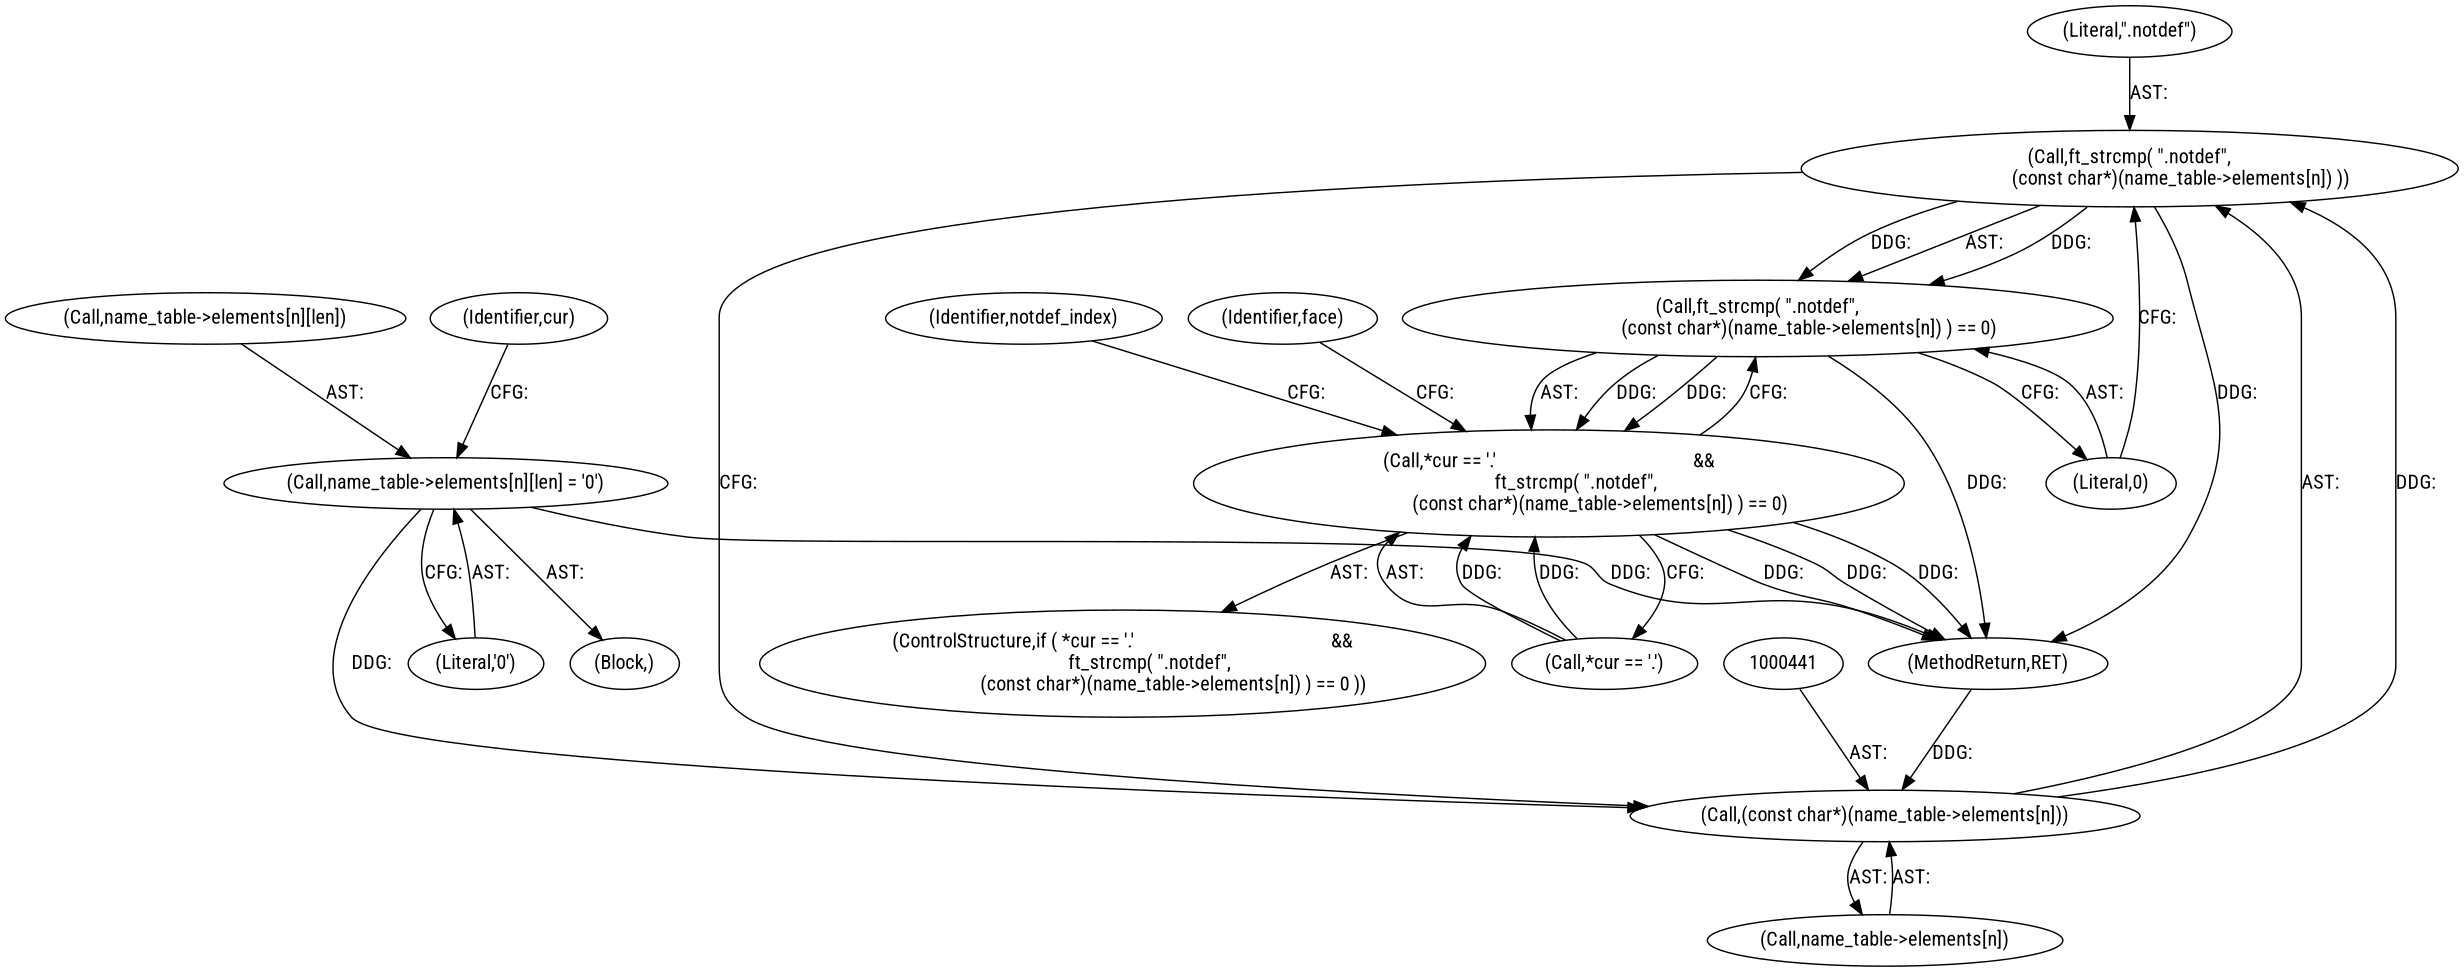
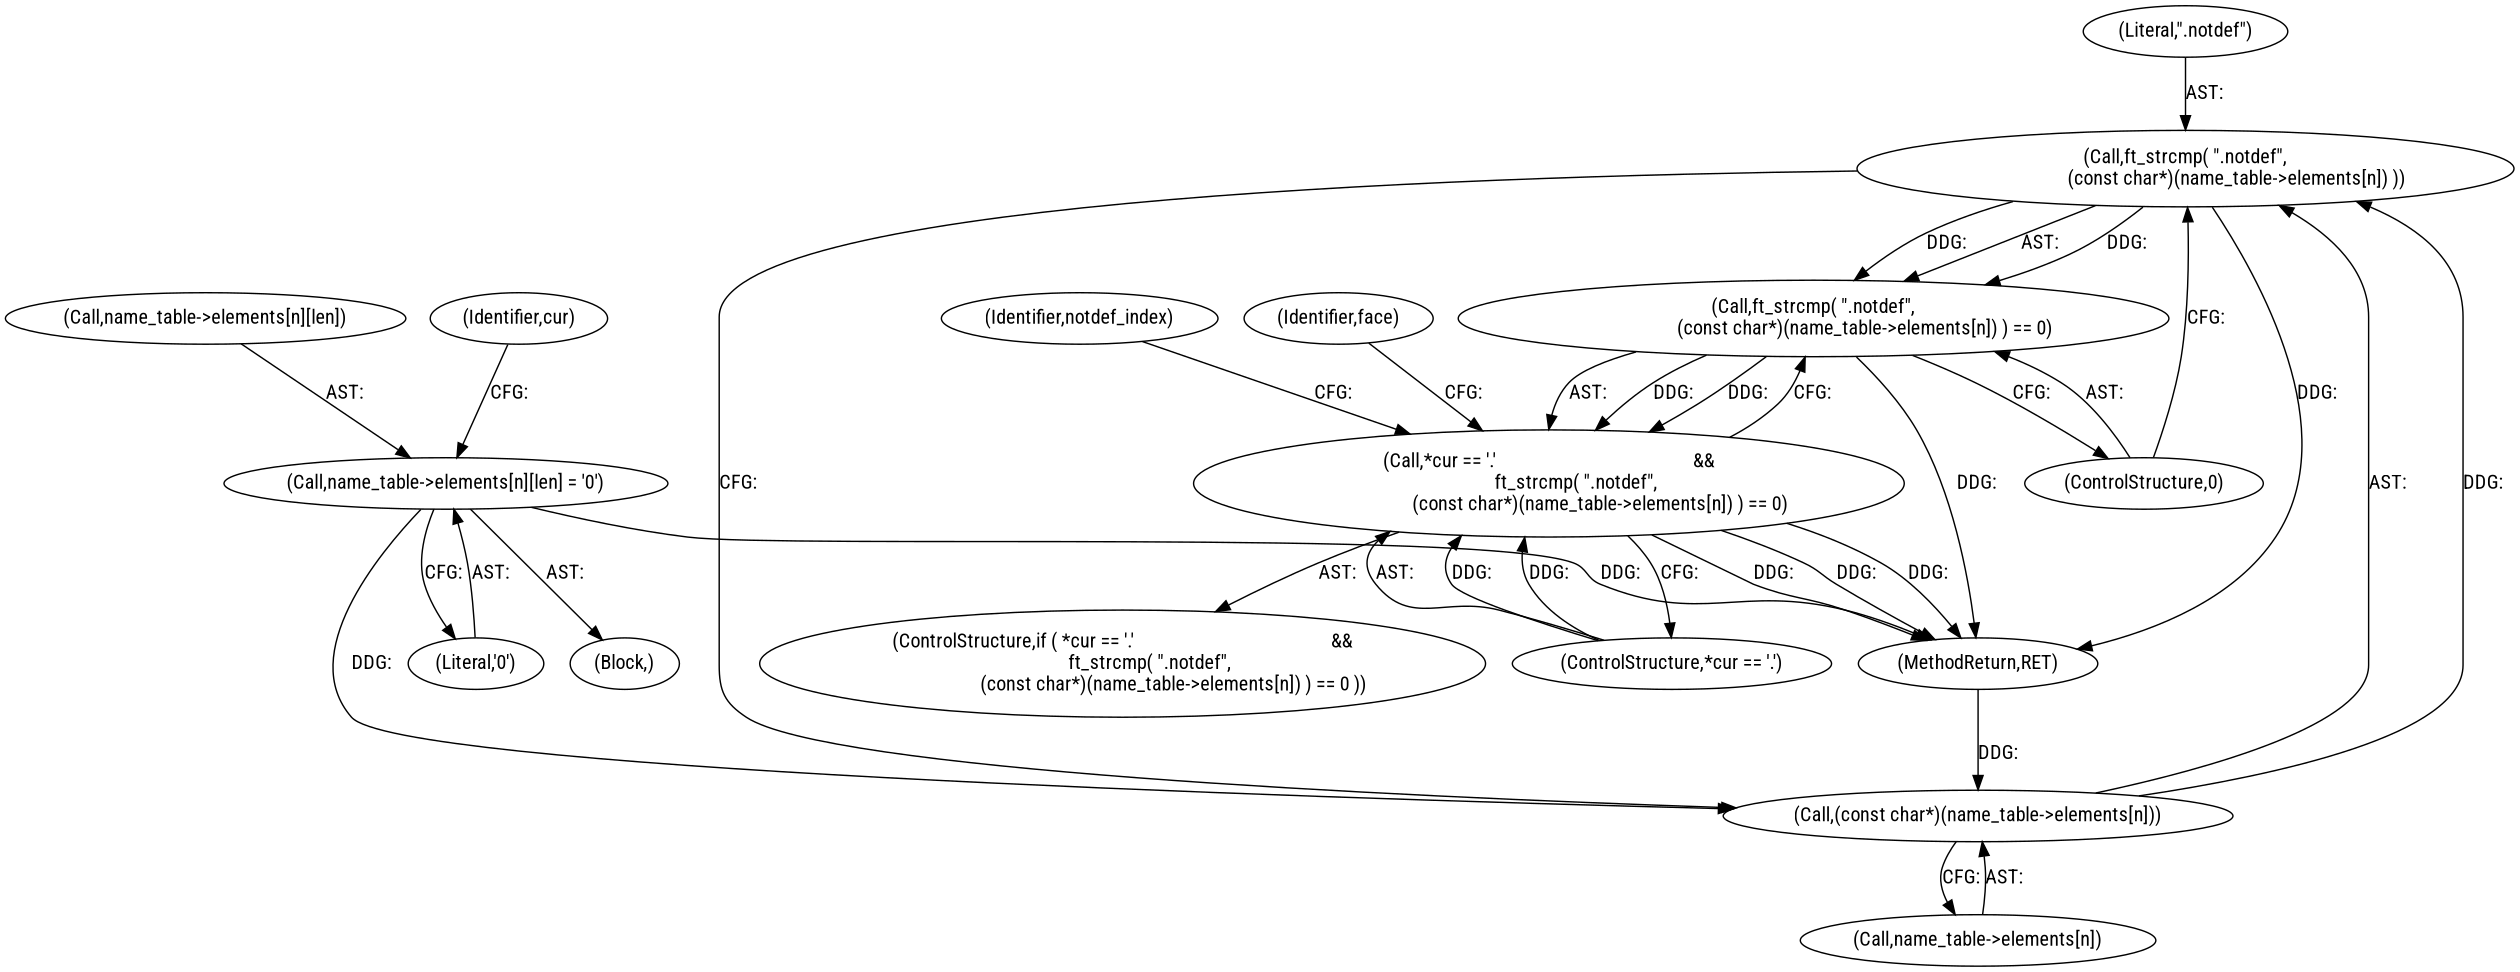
(2111, 483) -> (2144, 483)
(1605, 664) -> (1672, 664)
(1783, 664) -> none
(1871, 878) -> (1964, 878)
